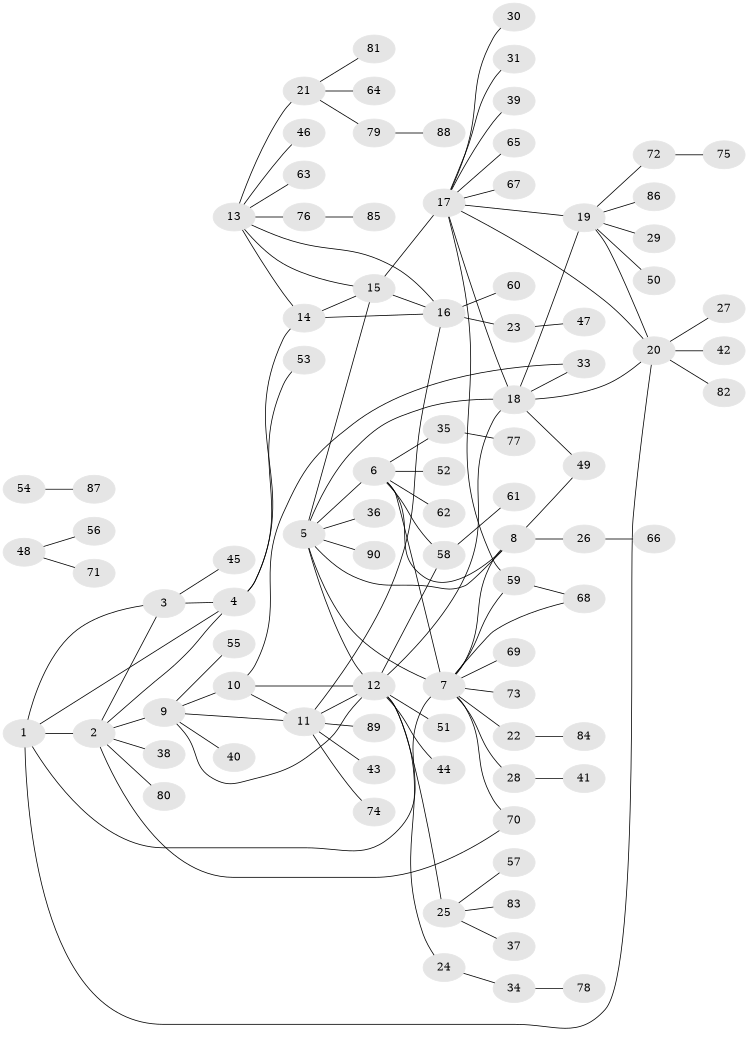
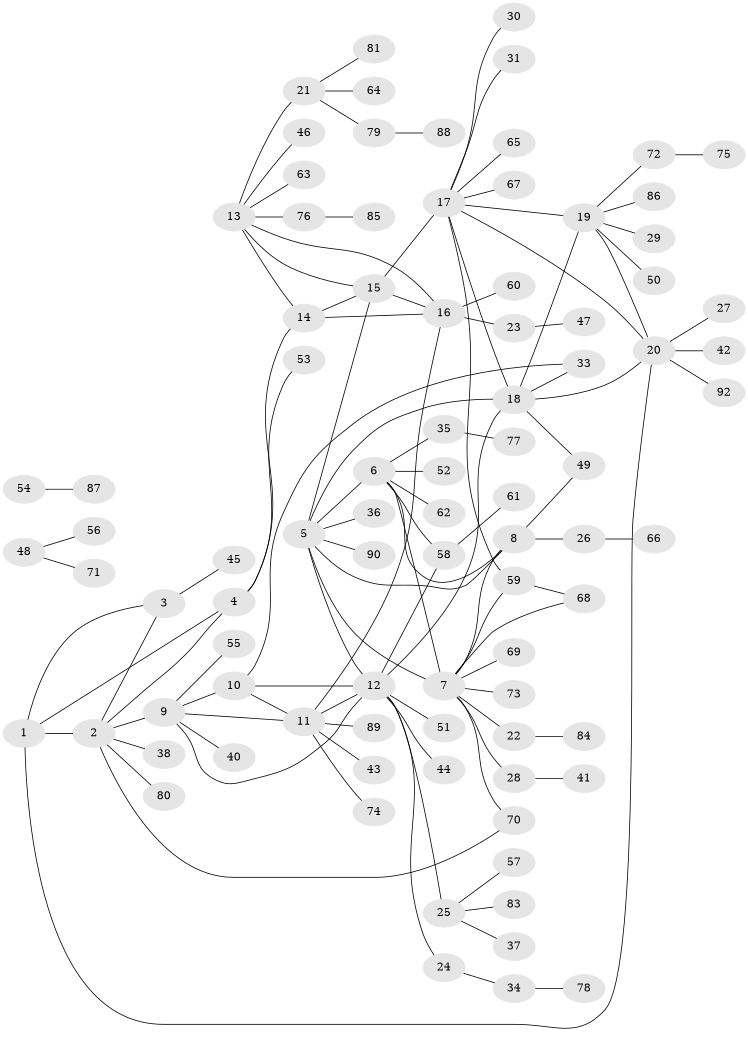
(514, 101) -> none
(724, 393) -> (724, 393)
(199, 603) -> none
(269, 848) -> none
